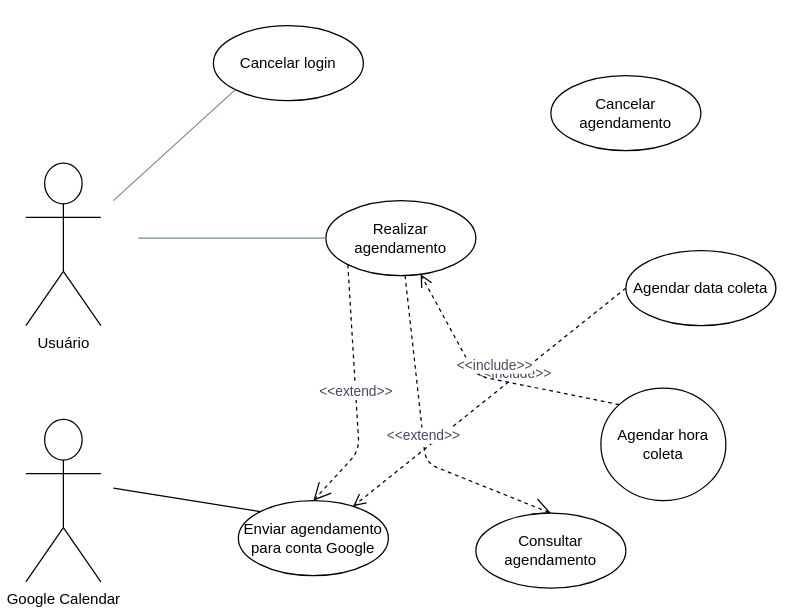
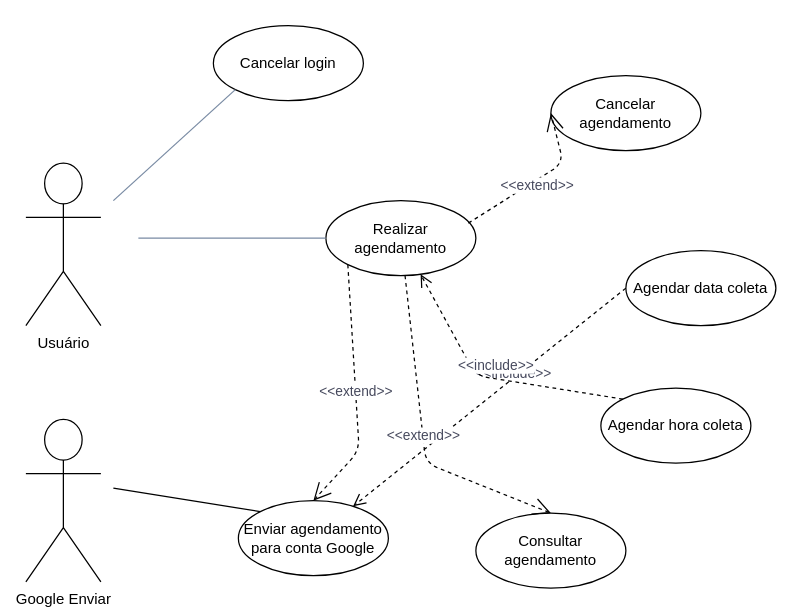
none -> (534, 182)
(663, 444) -> (676, 426)
(64, 600) -> (64, 600)
